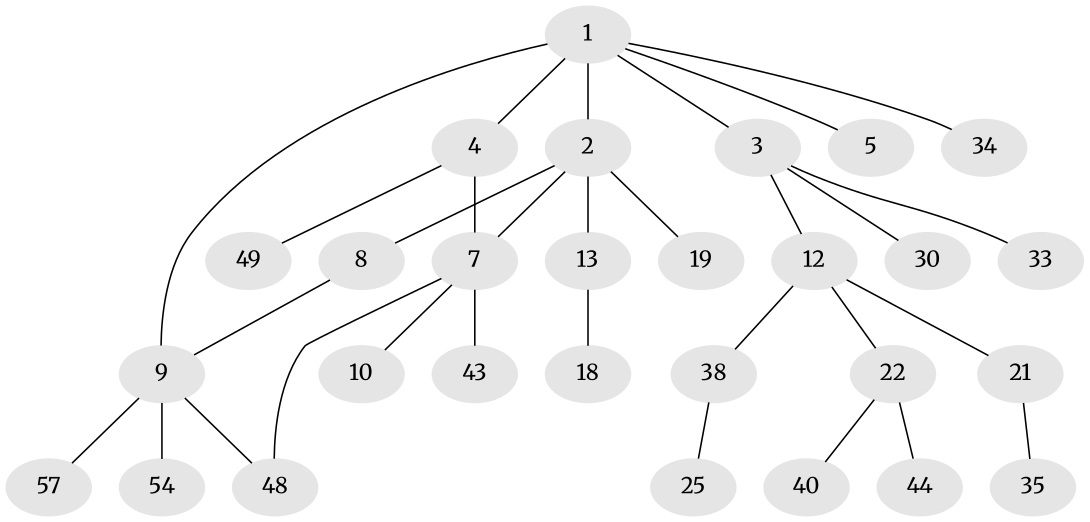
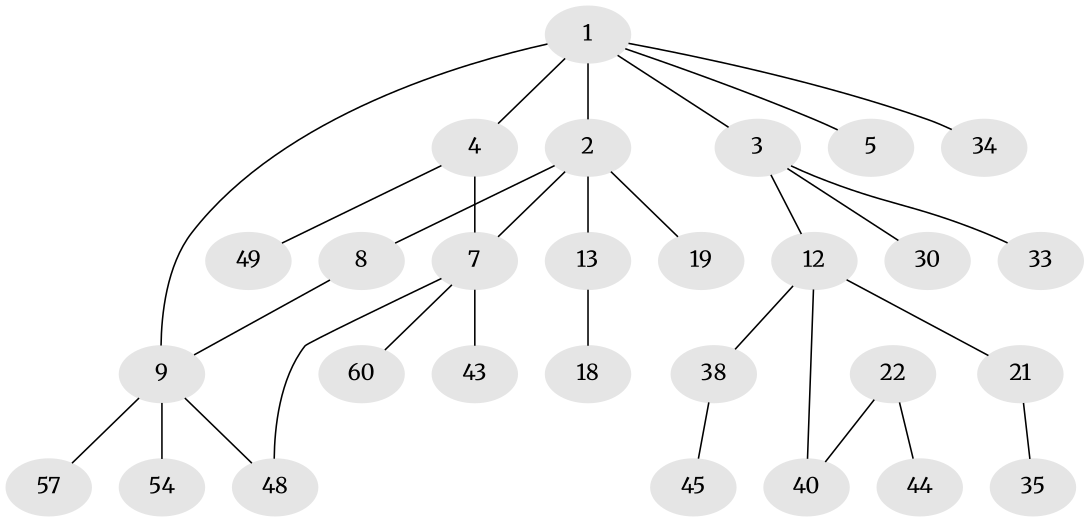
(854, 318) -> (810, 374)
(362, 374) -> (362, 374)
(693, 487) -> (693, 487)
